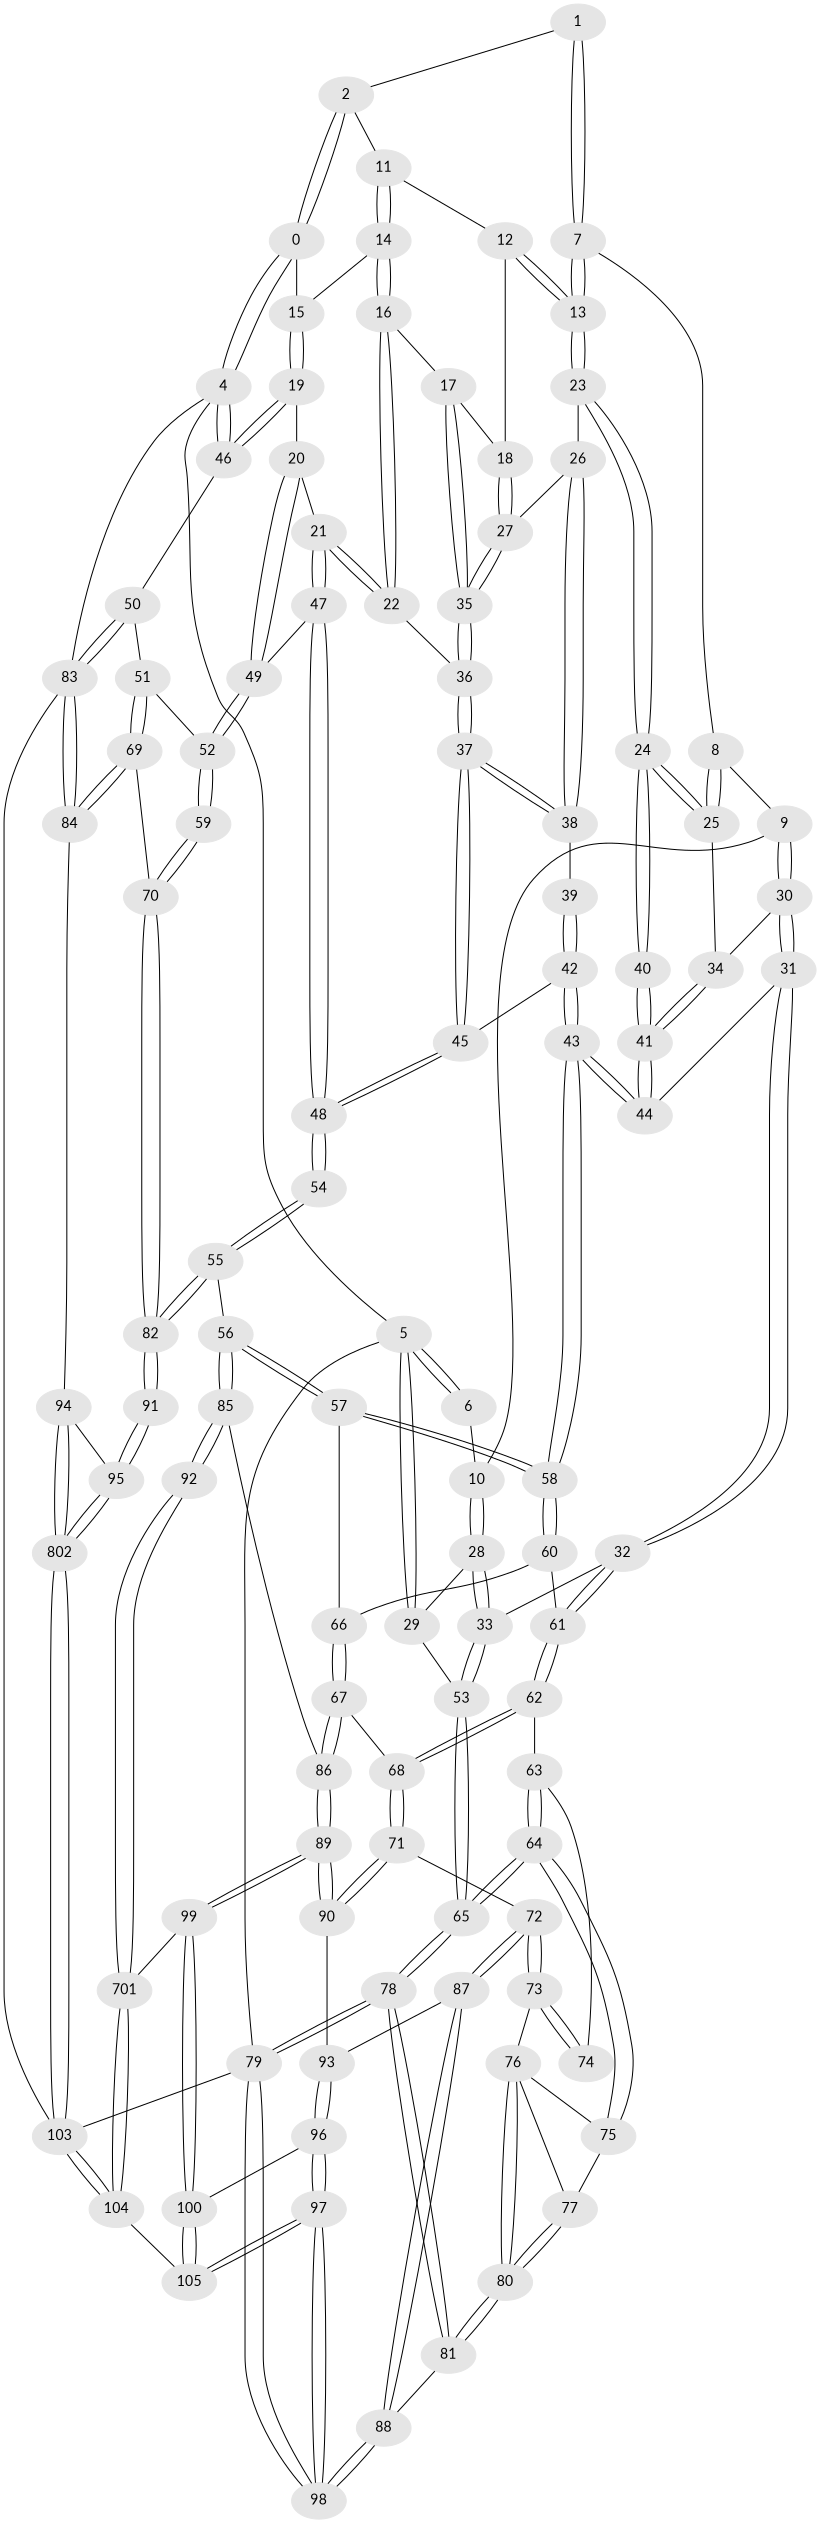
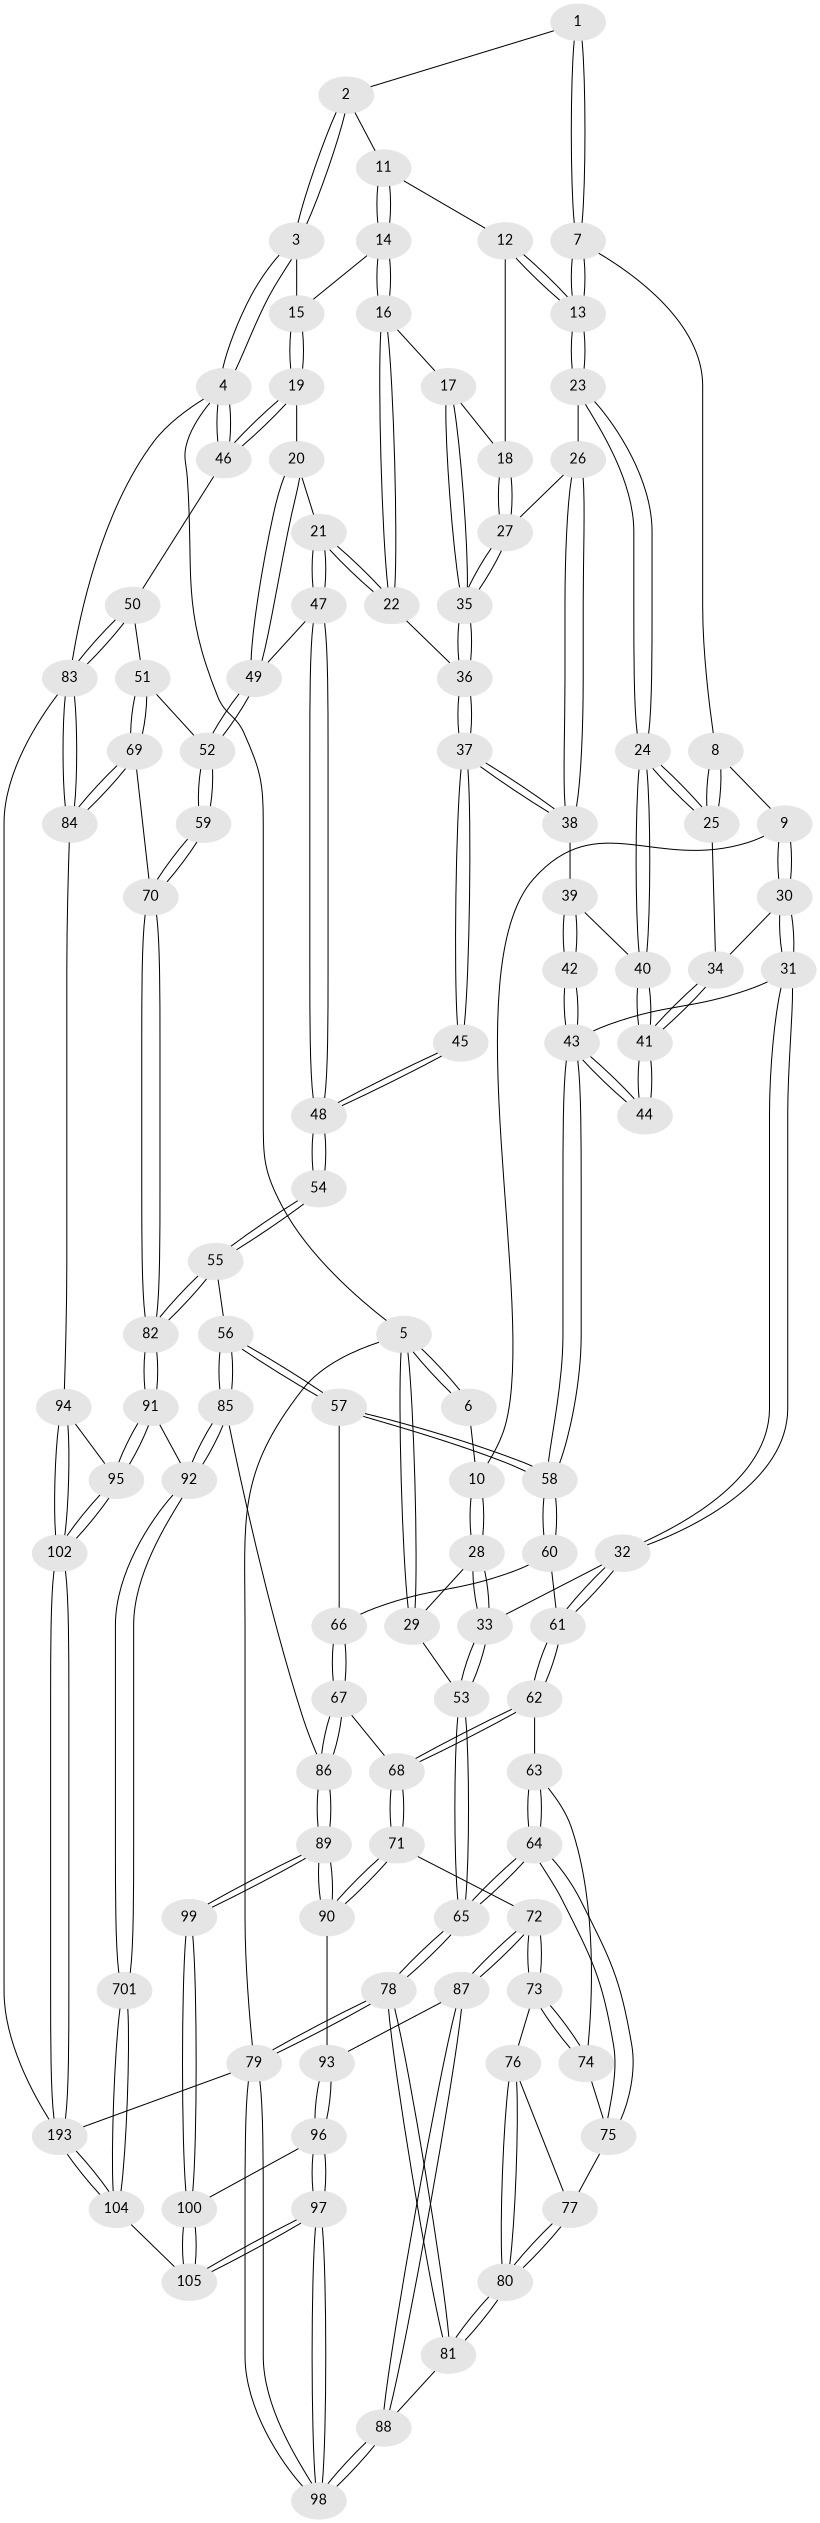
(297, 241) -> (297, 241)
none -> (606, 933)
(515, 1006) -> none
(717, 1043) -> (703, 1002)
none -> (170, 1444)
(60, 1553) -> (60, 1553)
(157, 1954) -> none
(561, 2100) -> (597, 2100)
(60, 2136) -> (60, 2136)
